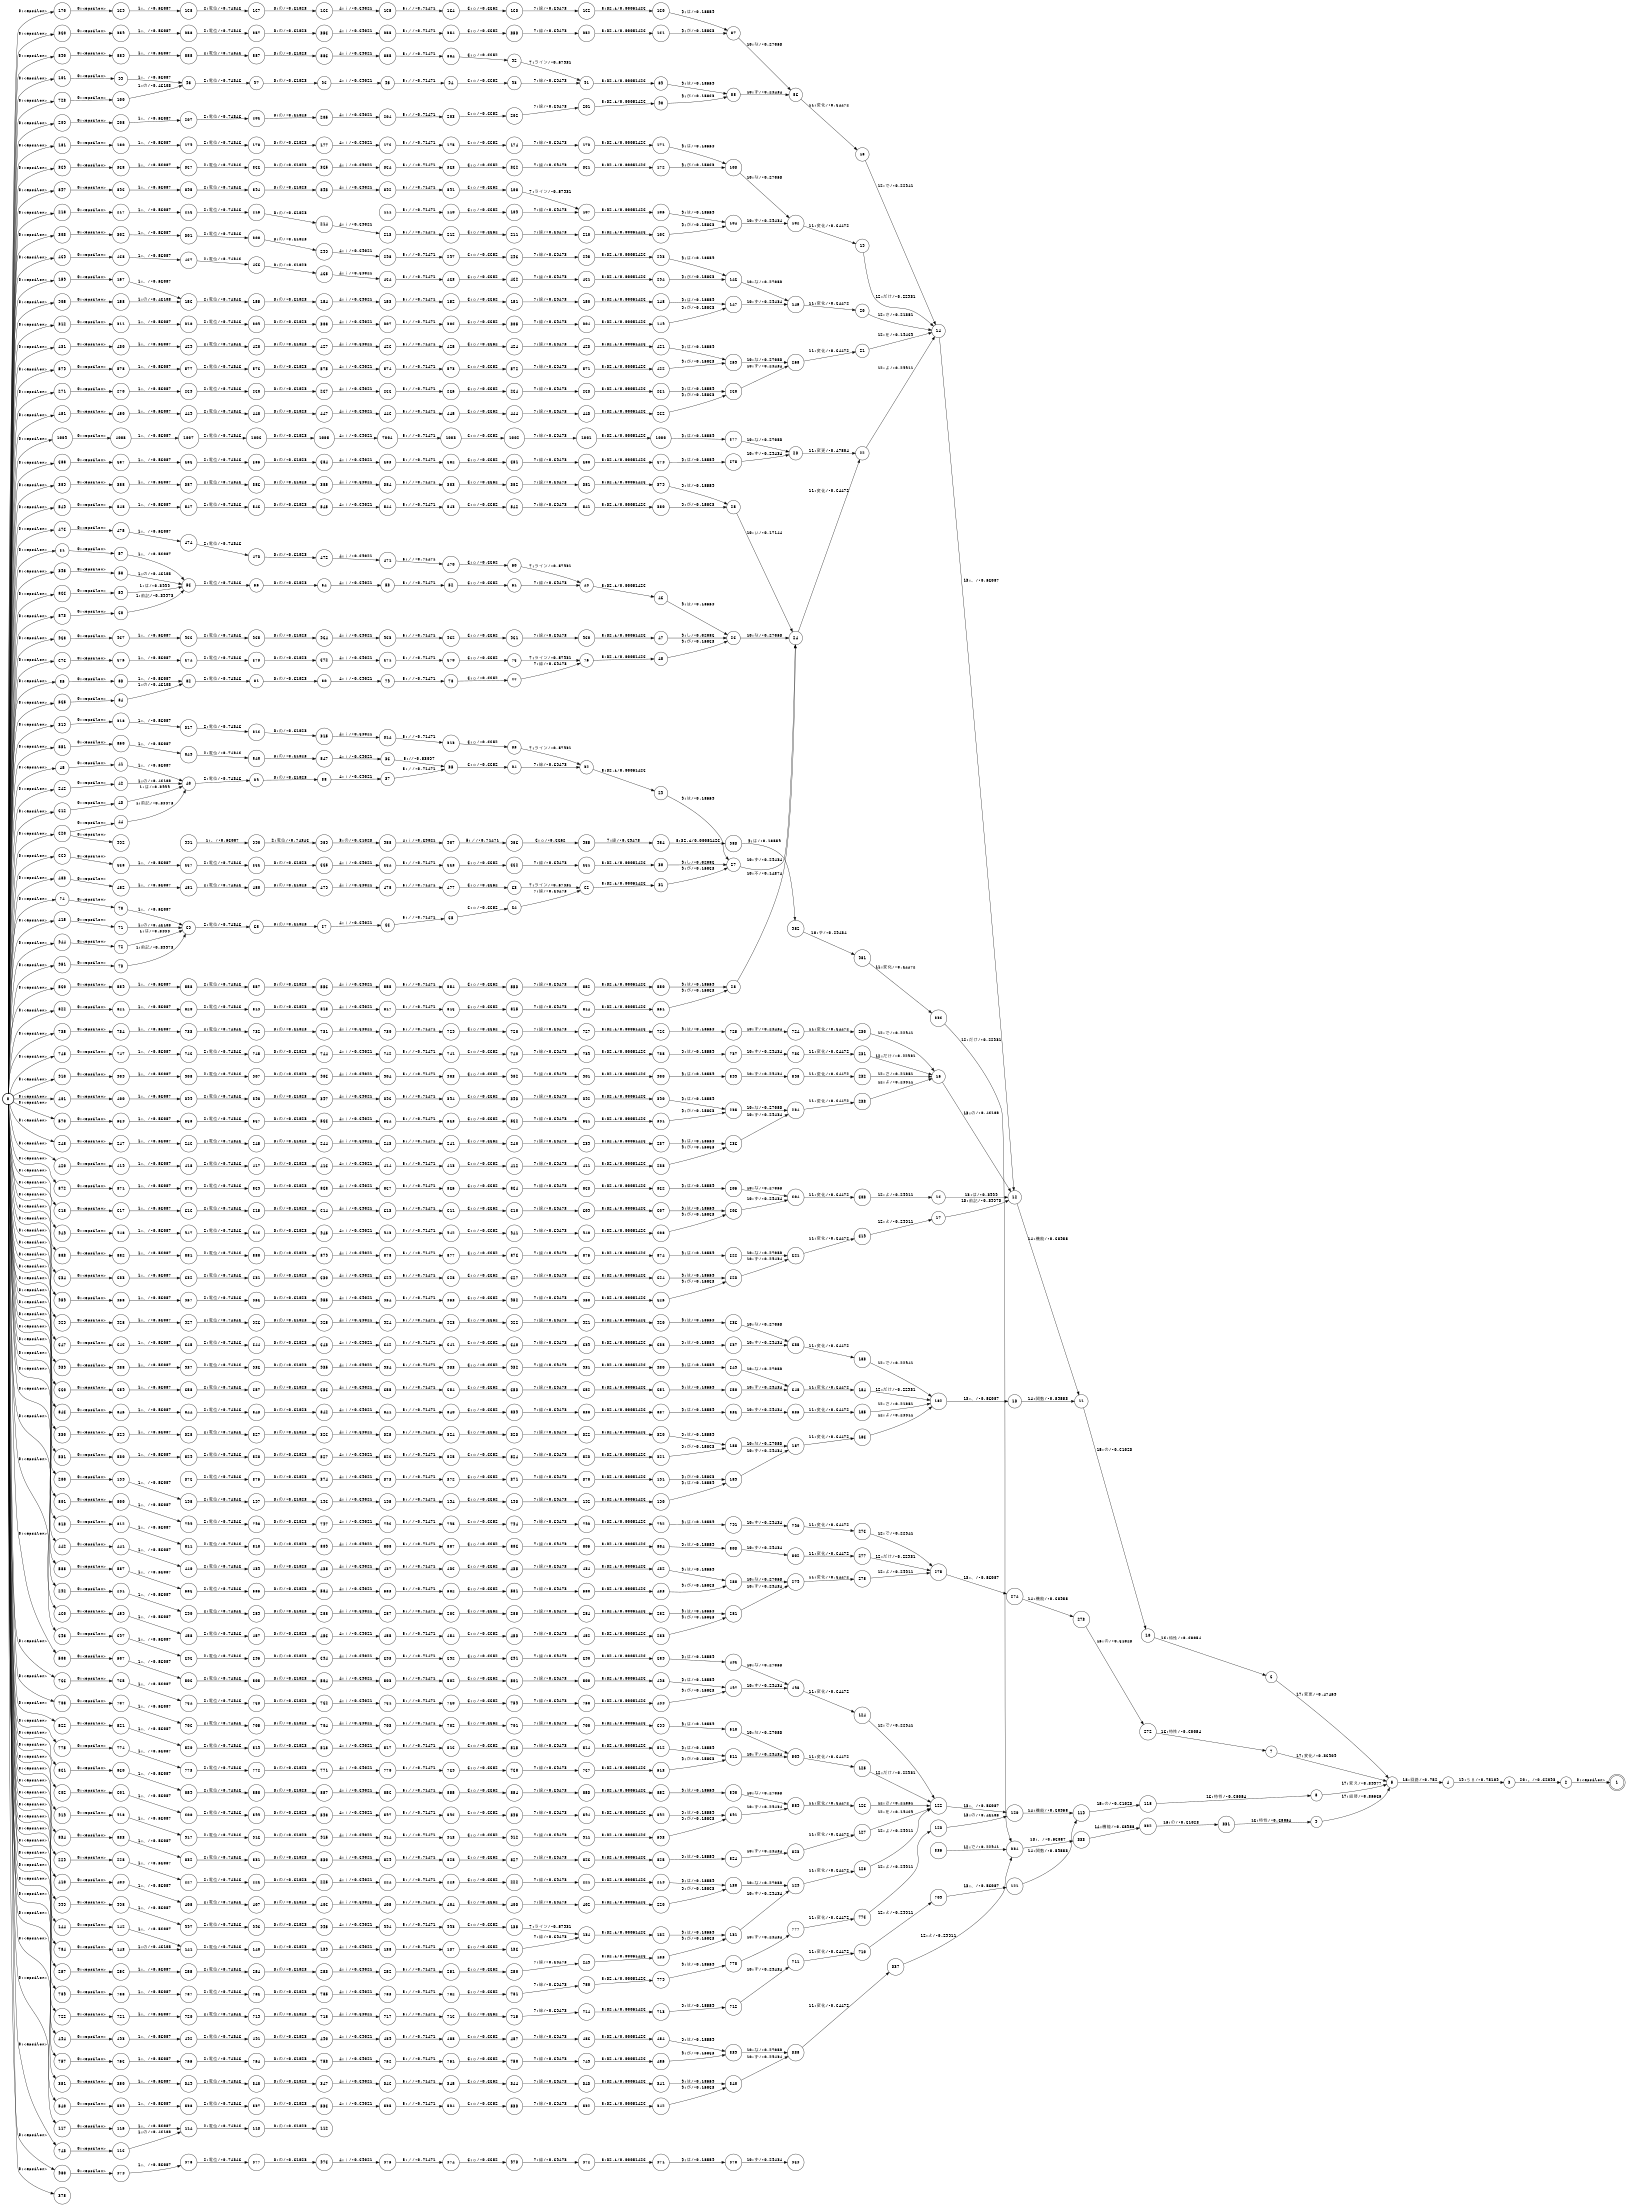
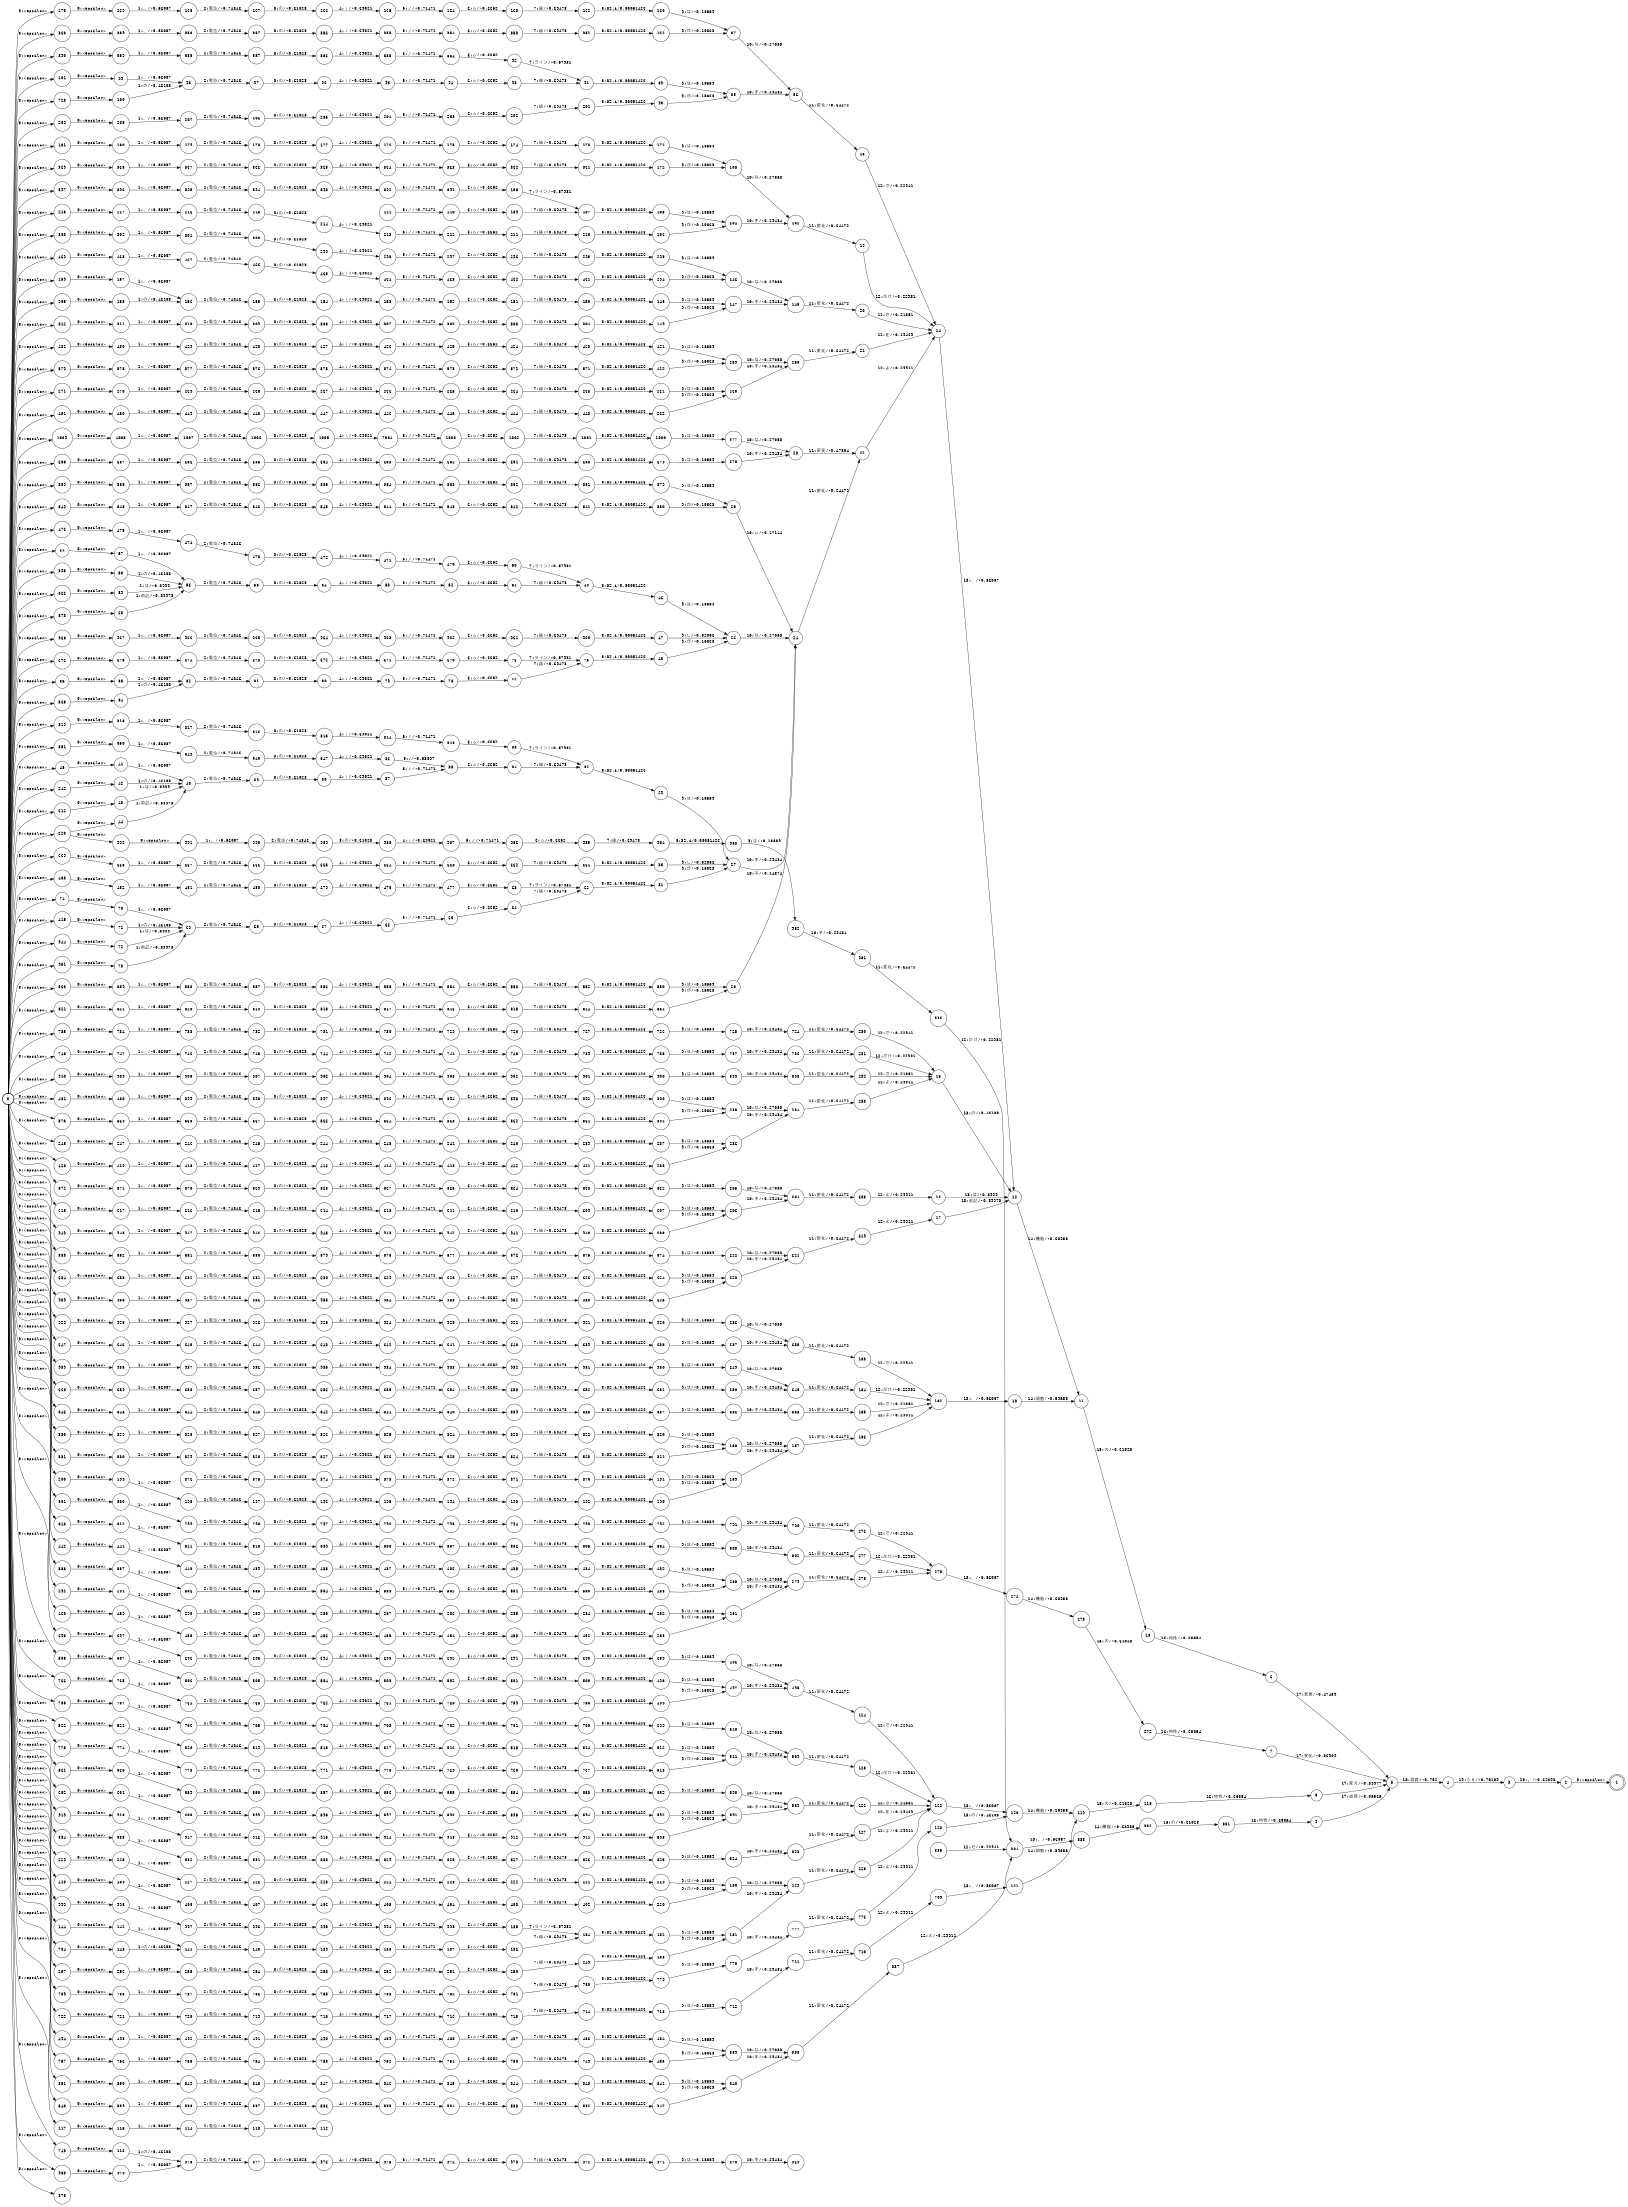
none -> (153, 843)
(154, 2141) -> (153, 2157)
